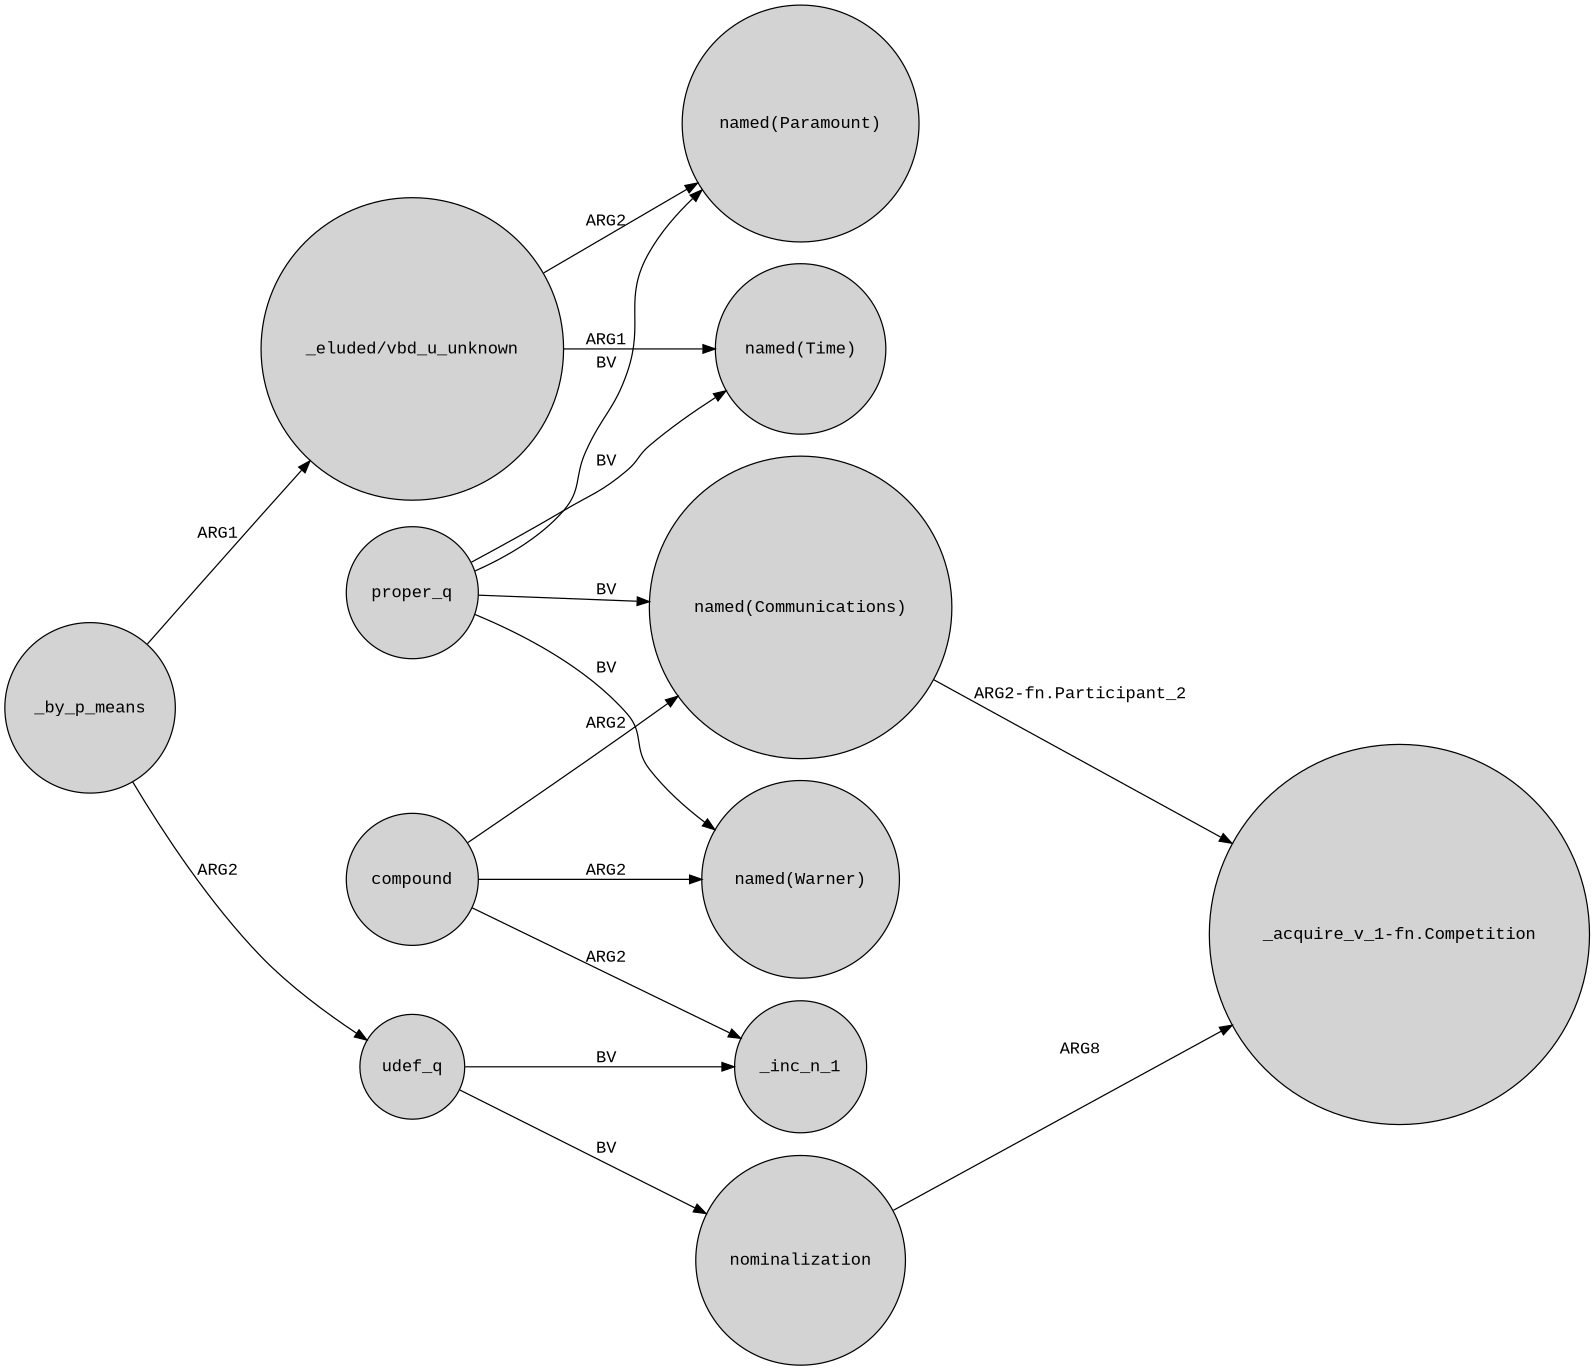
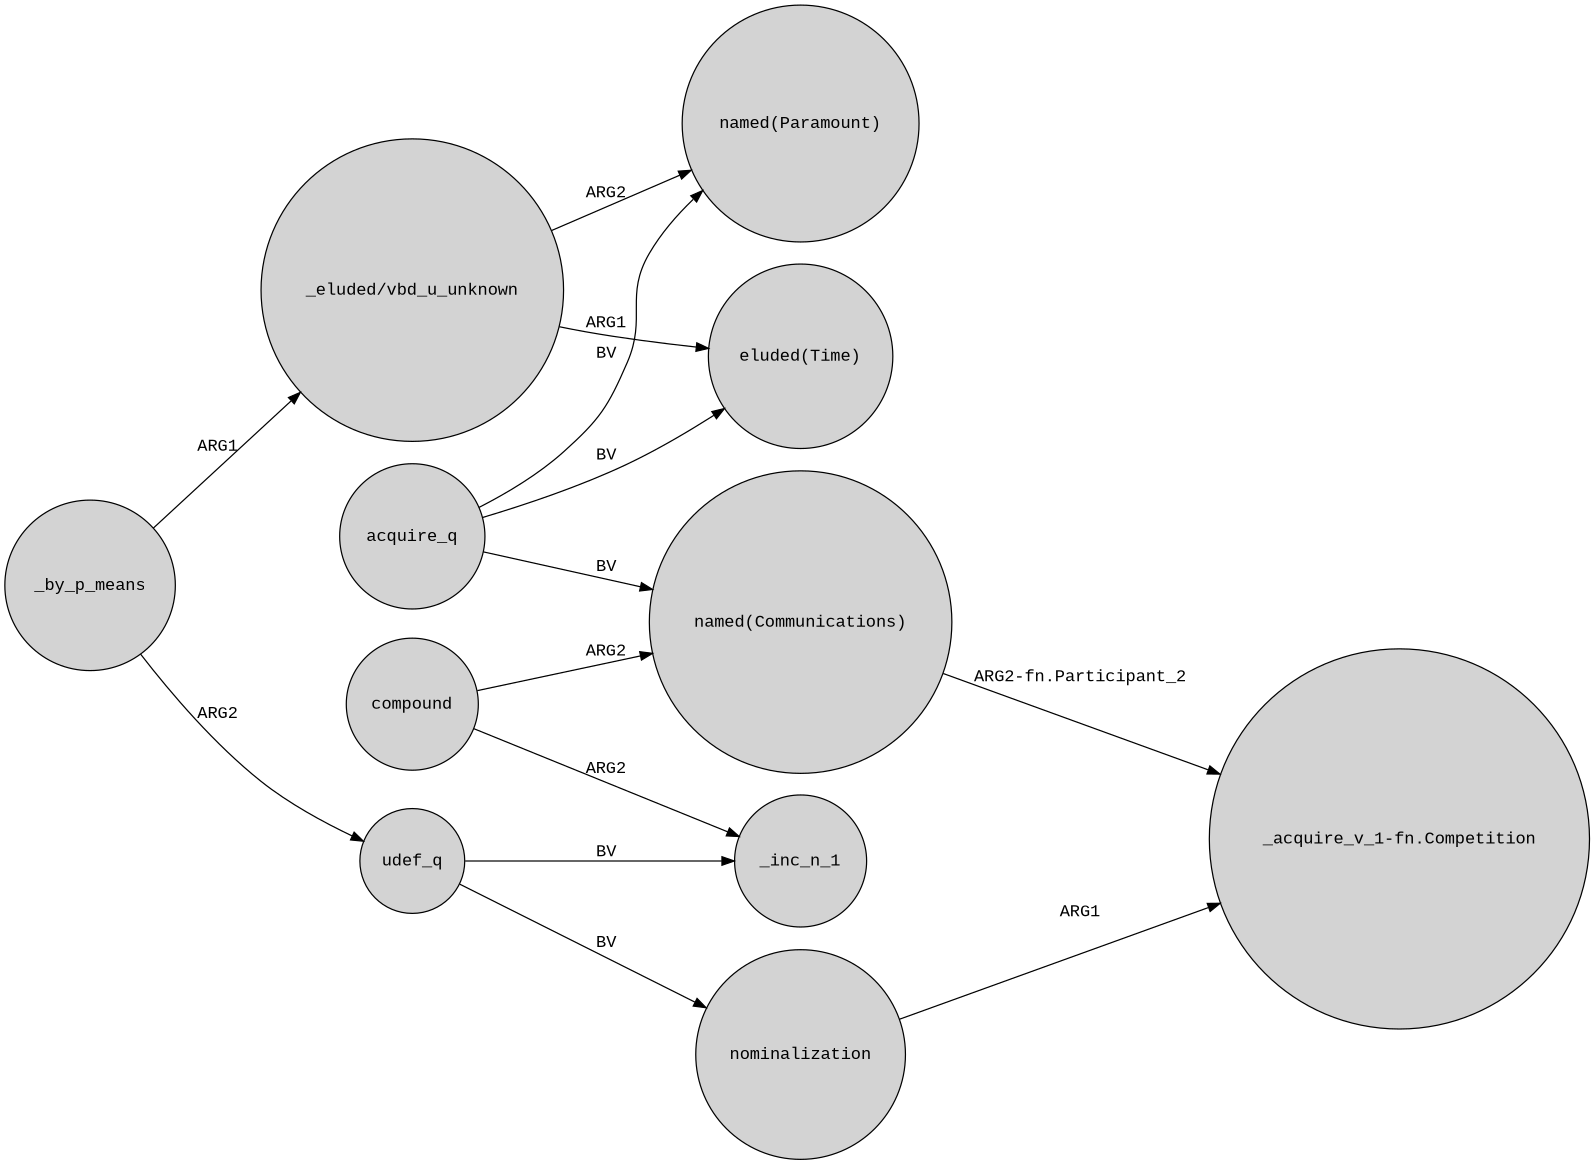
(801, 349) -> (801, 356)
(412, 593) -> (412, 536)
(801, 879) -> none
(1080, 1049) -> (1080, 912)
